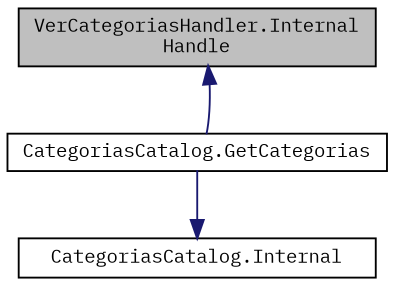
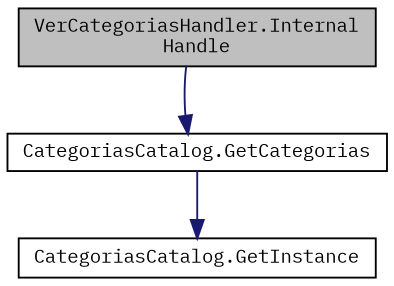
(209, 110) -> (185, 91)
(197, 258) -> (197, 258)
